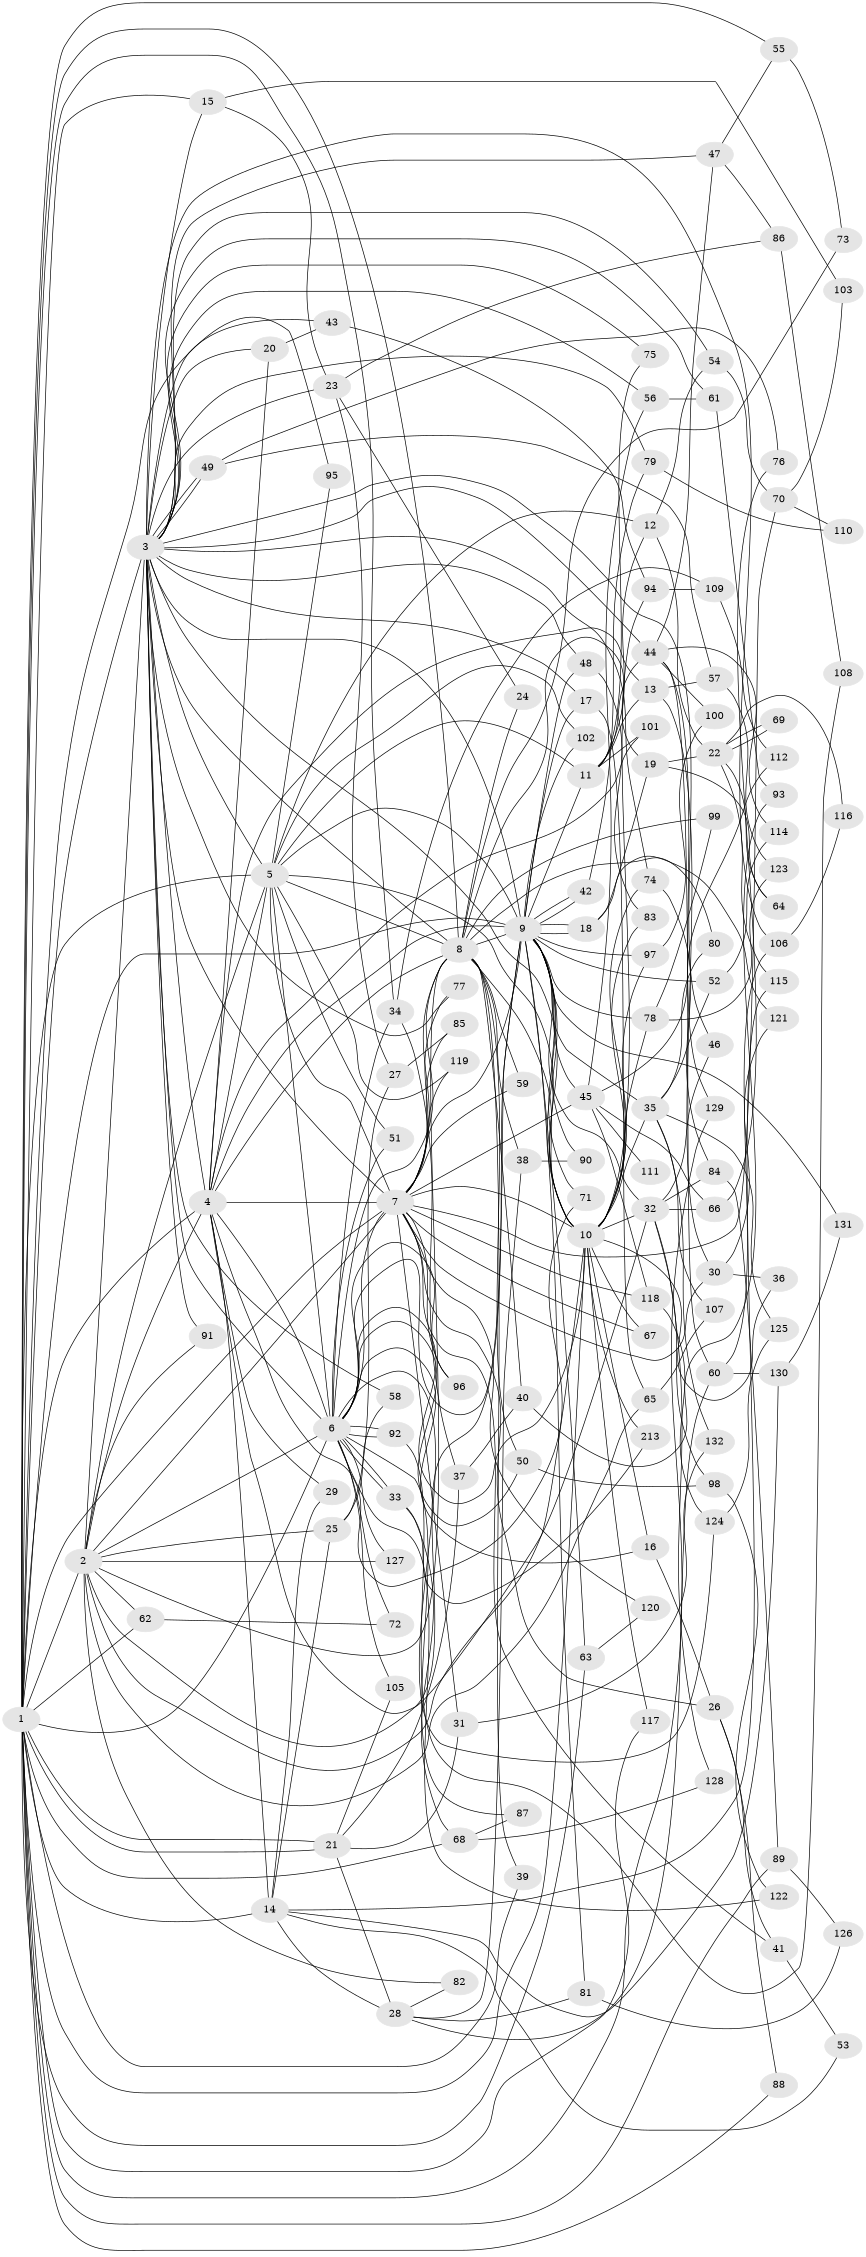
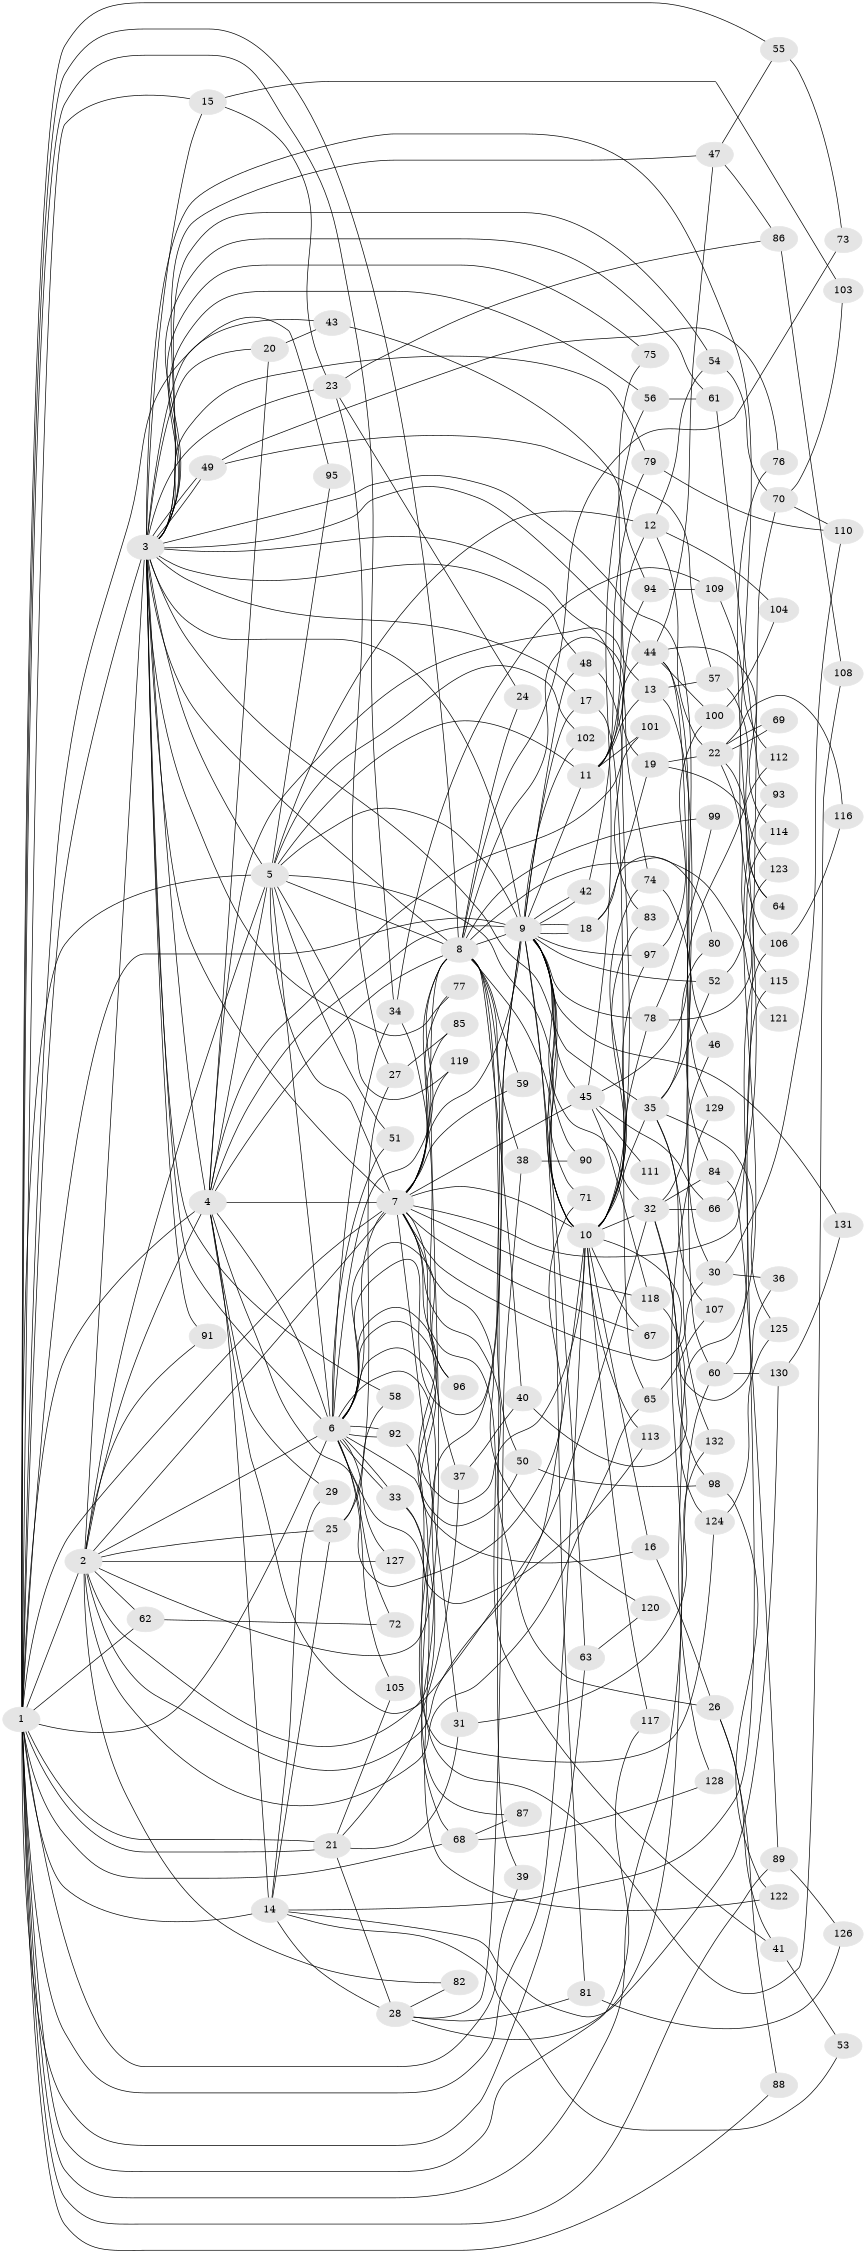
none -> (779, 610)
(747, 1146) -> (814, 910)
(650, 1437) -> (650, 1437)
